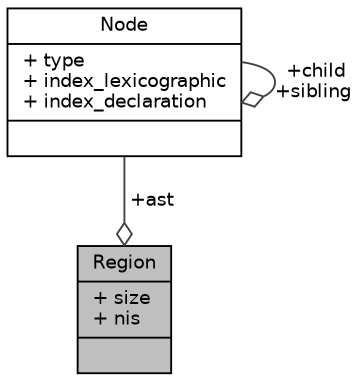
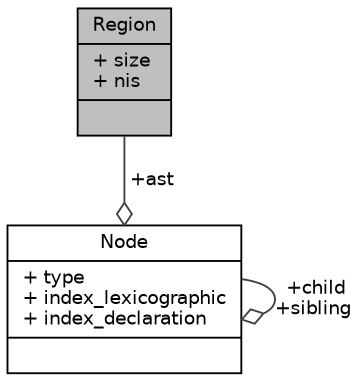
(124, 190) -> (124, 169)
